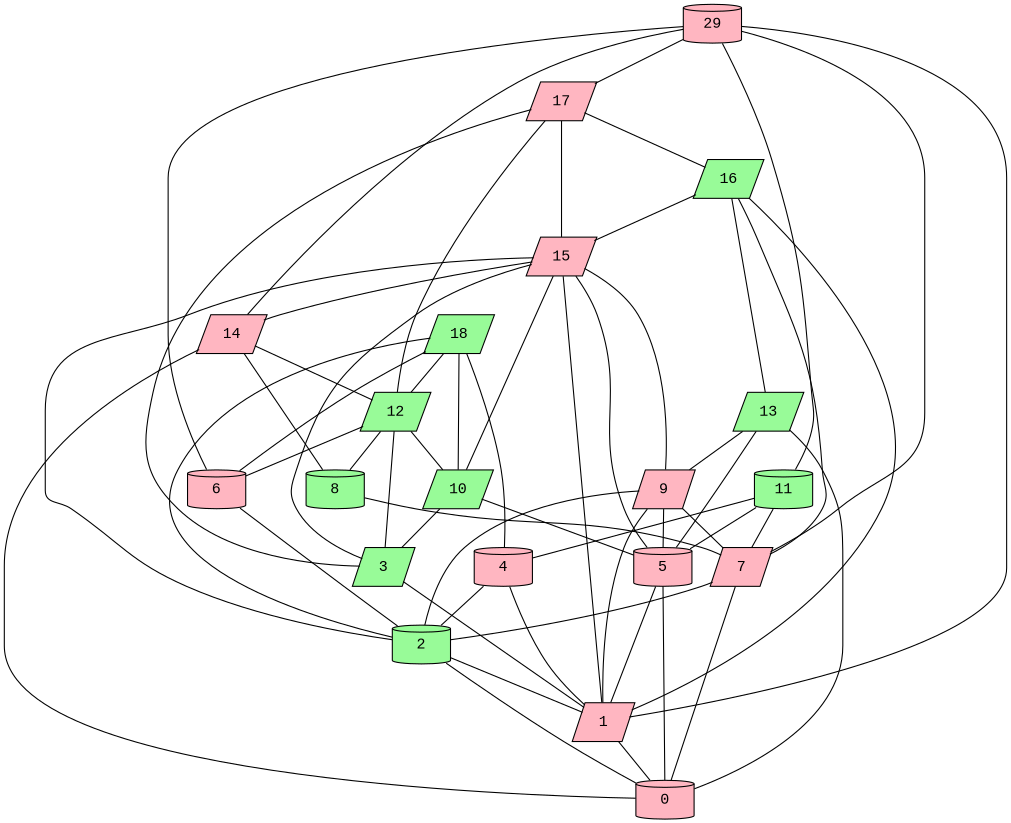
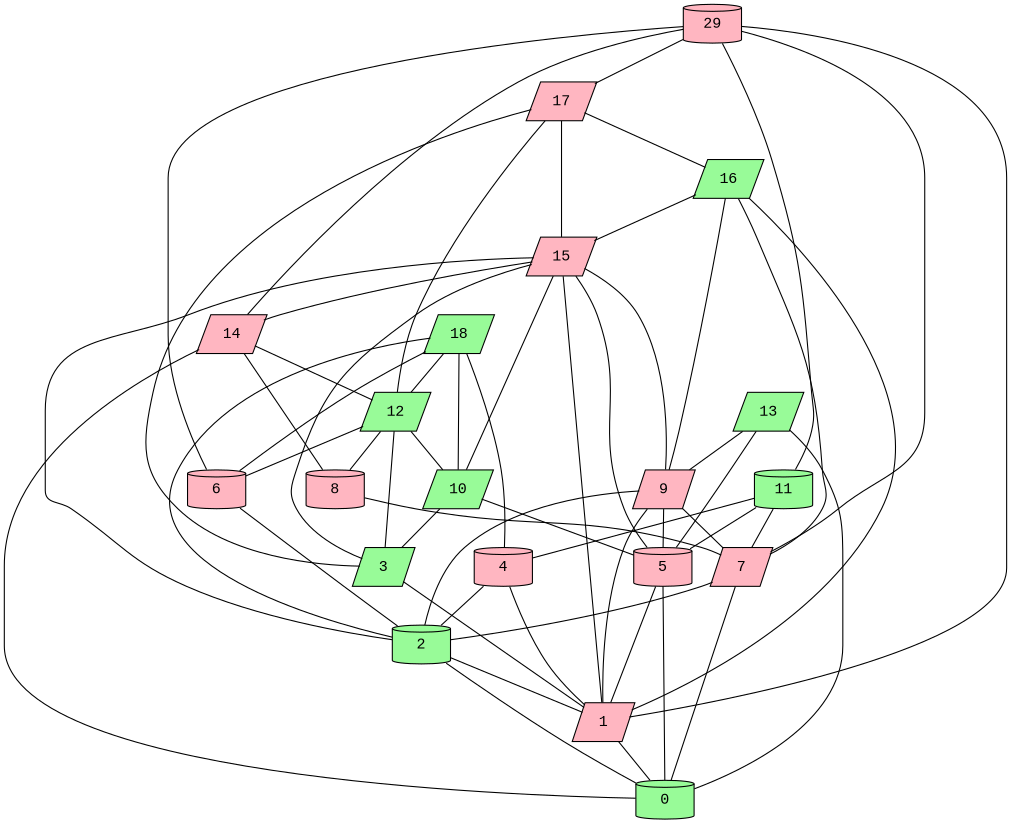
(749, 295) -> (700, 335)
(335, 489) -> (335, 489)
(665, 800) -> (665, 800)
